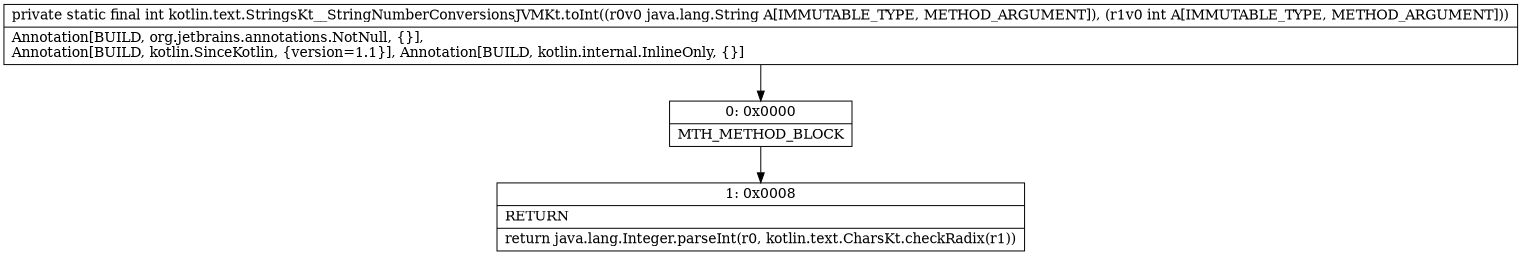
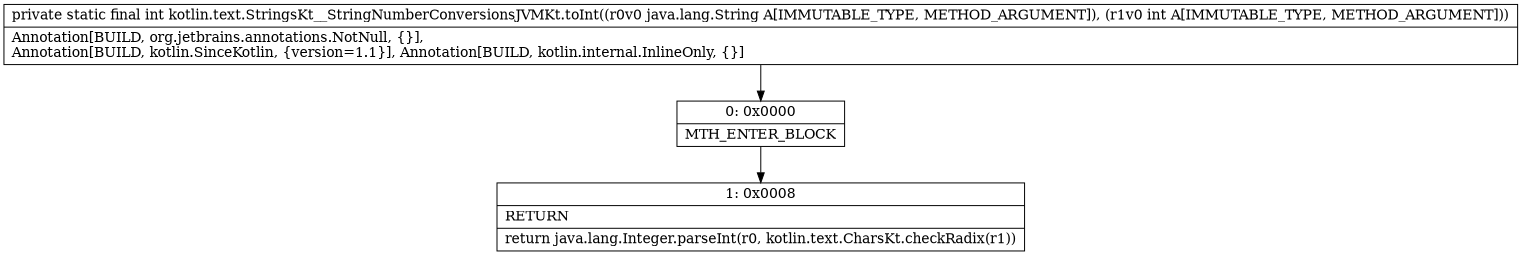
(761, 135) -> (761, 135)
